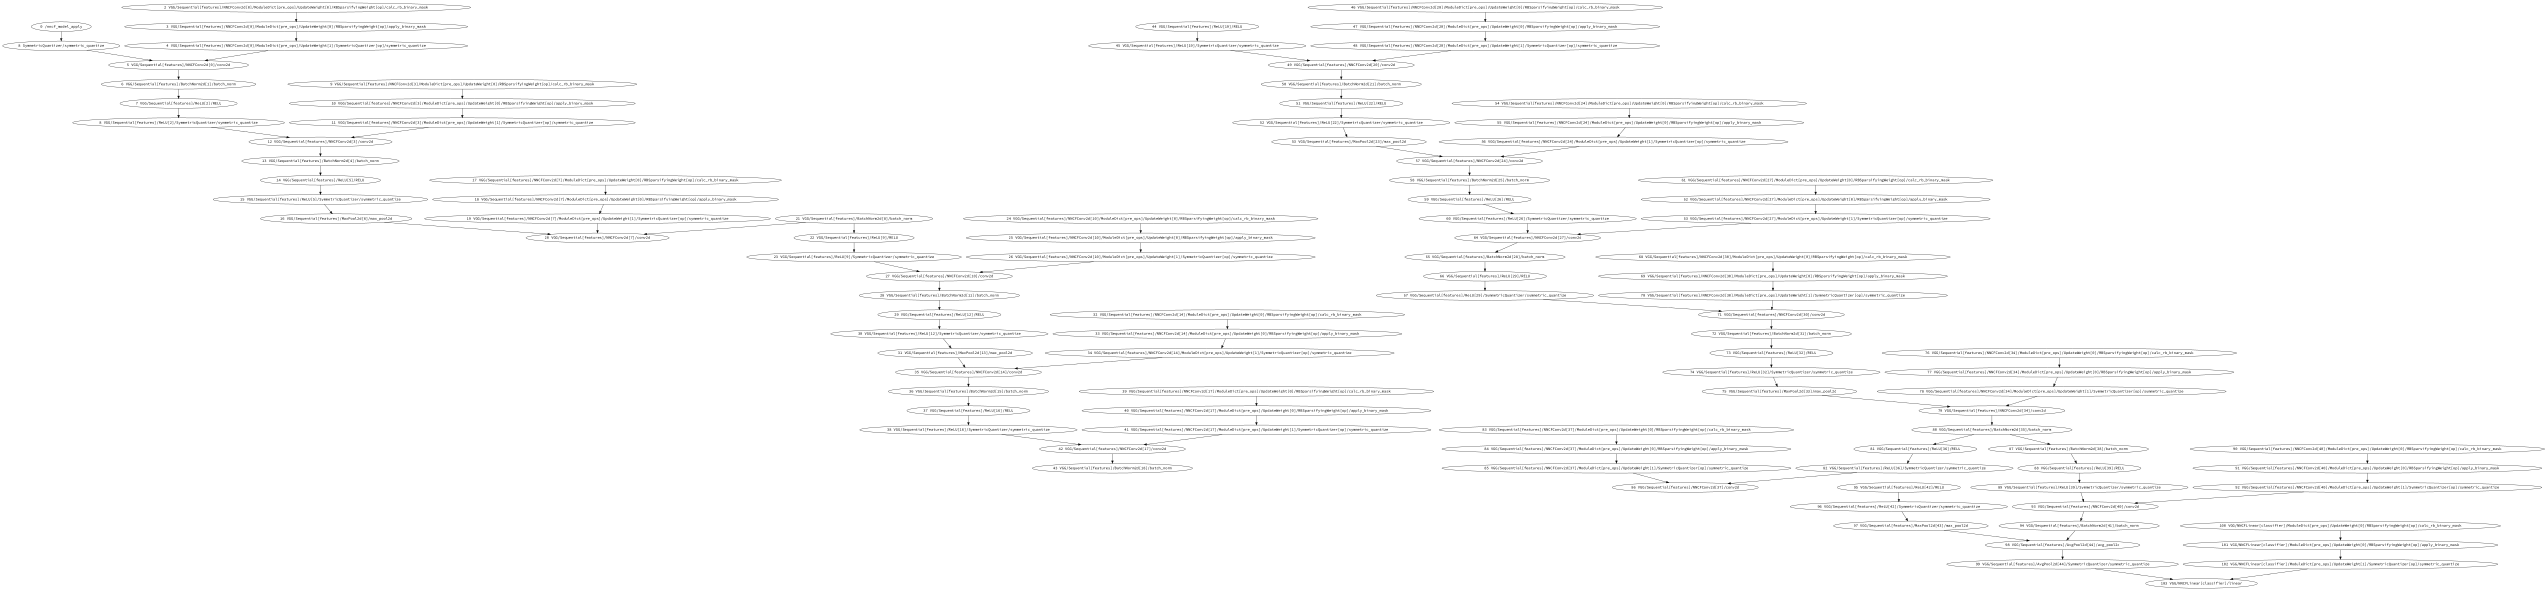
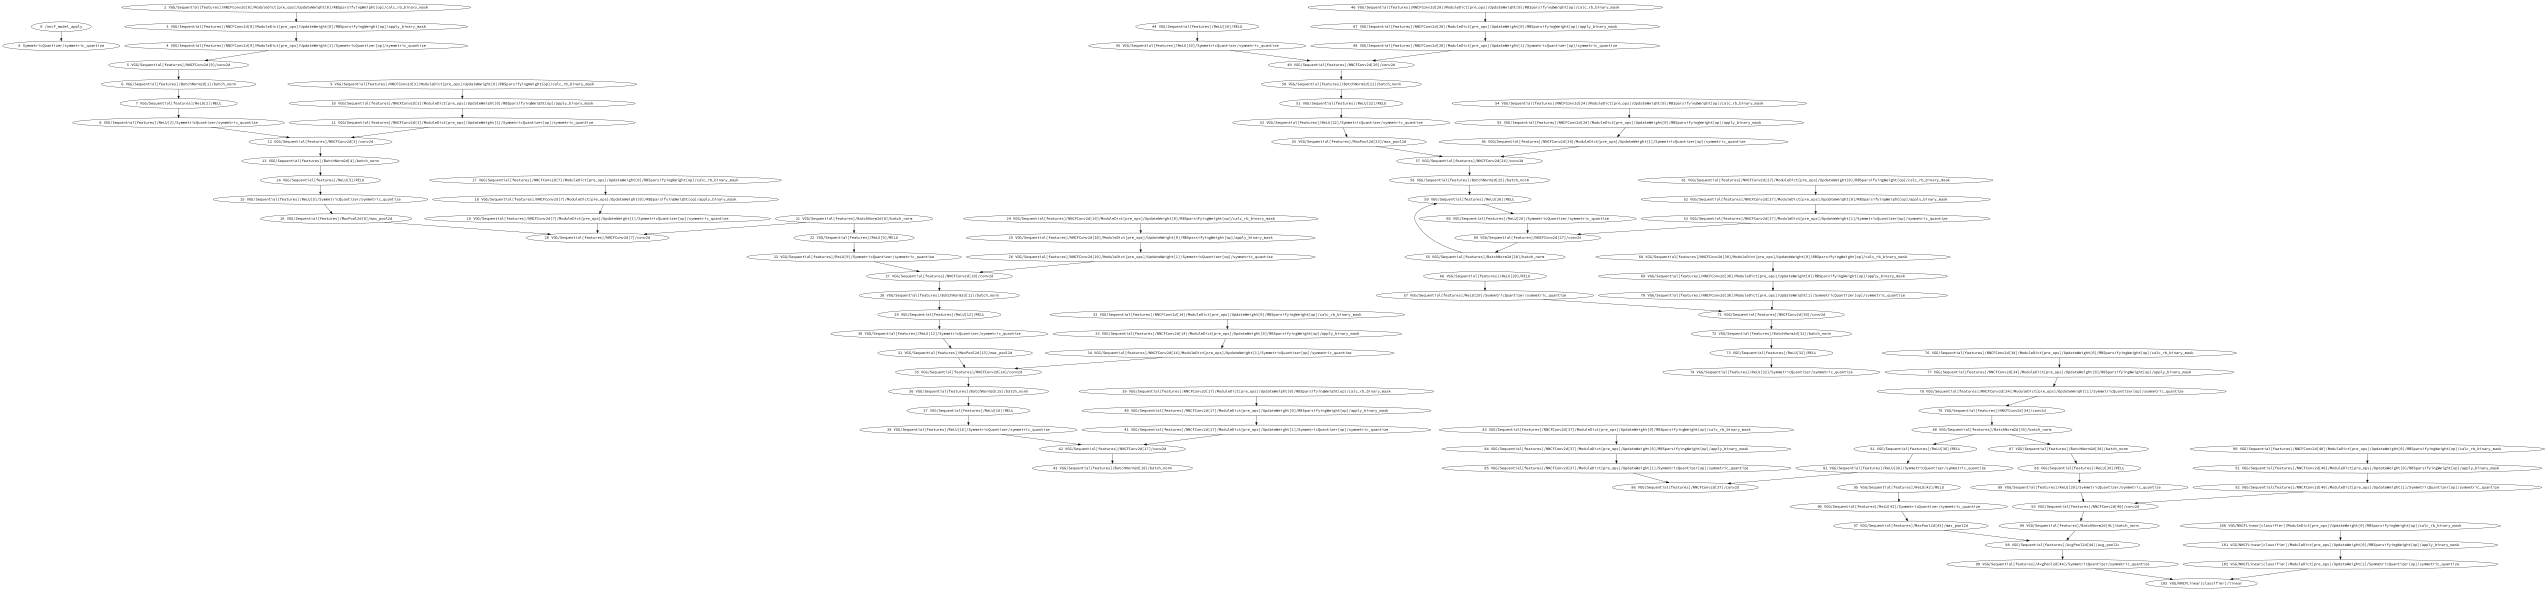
(118, 55) -> none
(1485, 265) -> (1424, 233)
(1779, 391) -> none
